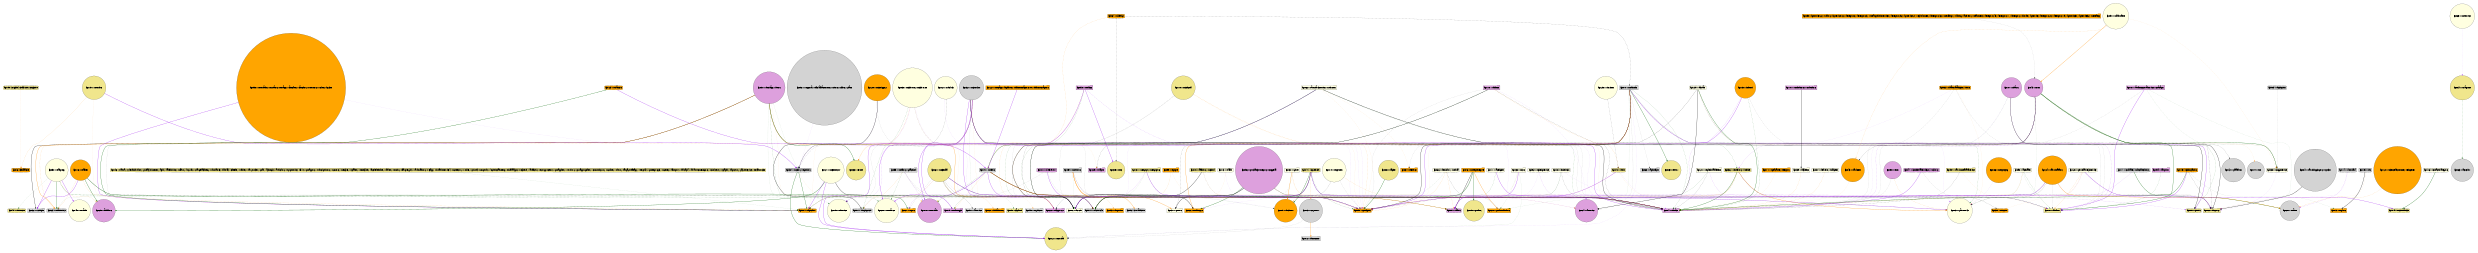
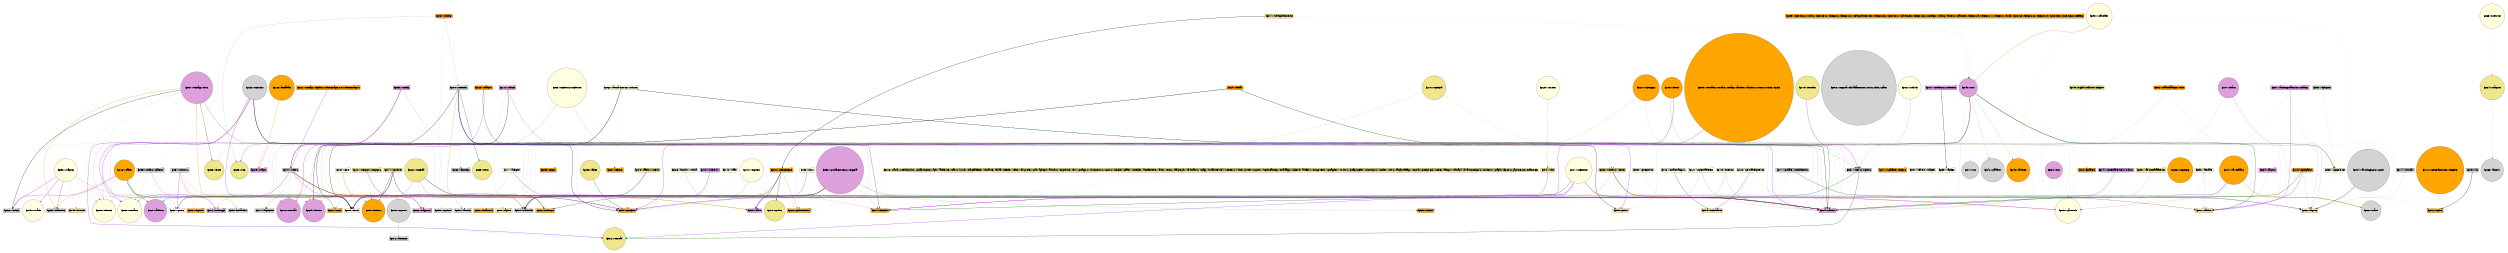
none -> (1279, 16)
none -> (282, 88)
(1698, 88) -> (1235, 88)
(2126, 144) -> (2296, 143)
(781, 150) -> (940, 143)
(68, 196) -> (86, 191)
(1115, 198) -> (178, 190)
